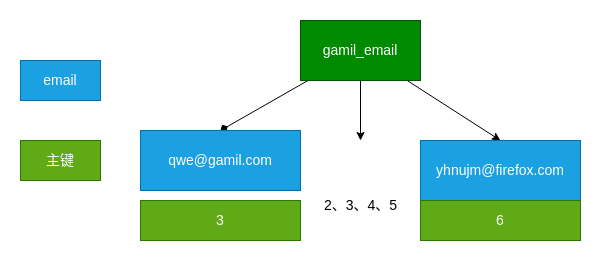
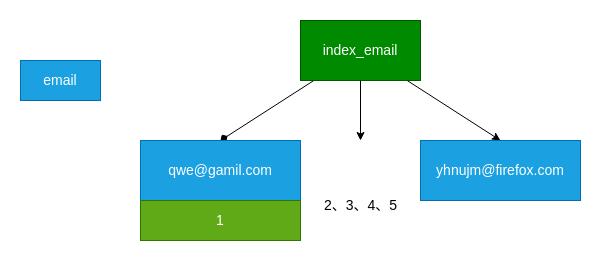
(361, 51) -> (361, 51)
(61, 161) -> none
(221, 161) -> (221, 171)
(221, 221) -> (221, 221)
(501, 221) -> none
